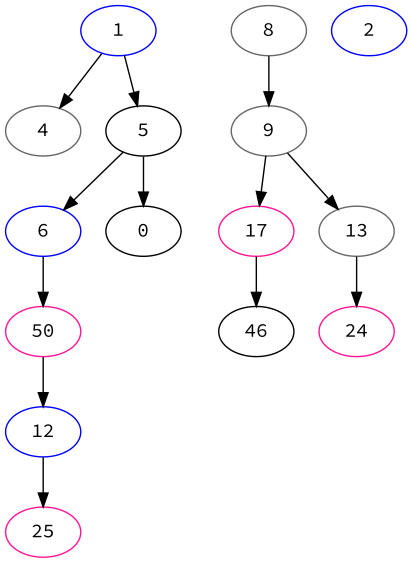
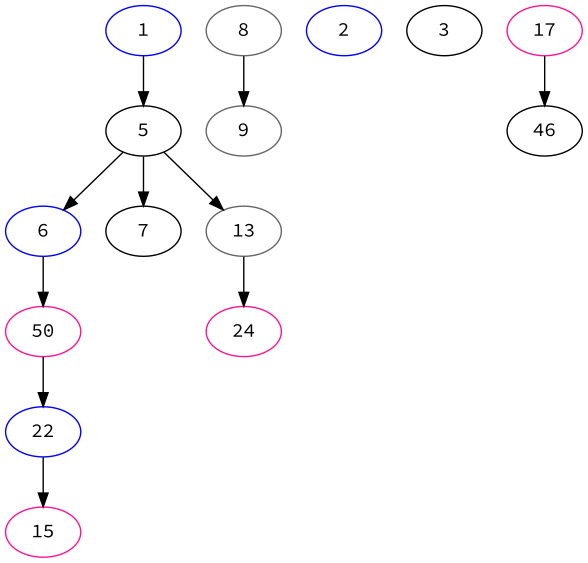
none -> (444, 31)
(43, 131) -> none
(264, 174) -> none
(308, 176) -> (188, 176)
(143, 231) -> (143, 231)
(43, 432) -> (43, 432)
(43, 532) -> (43, 532)
